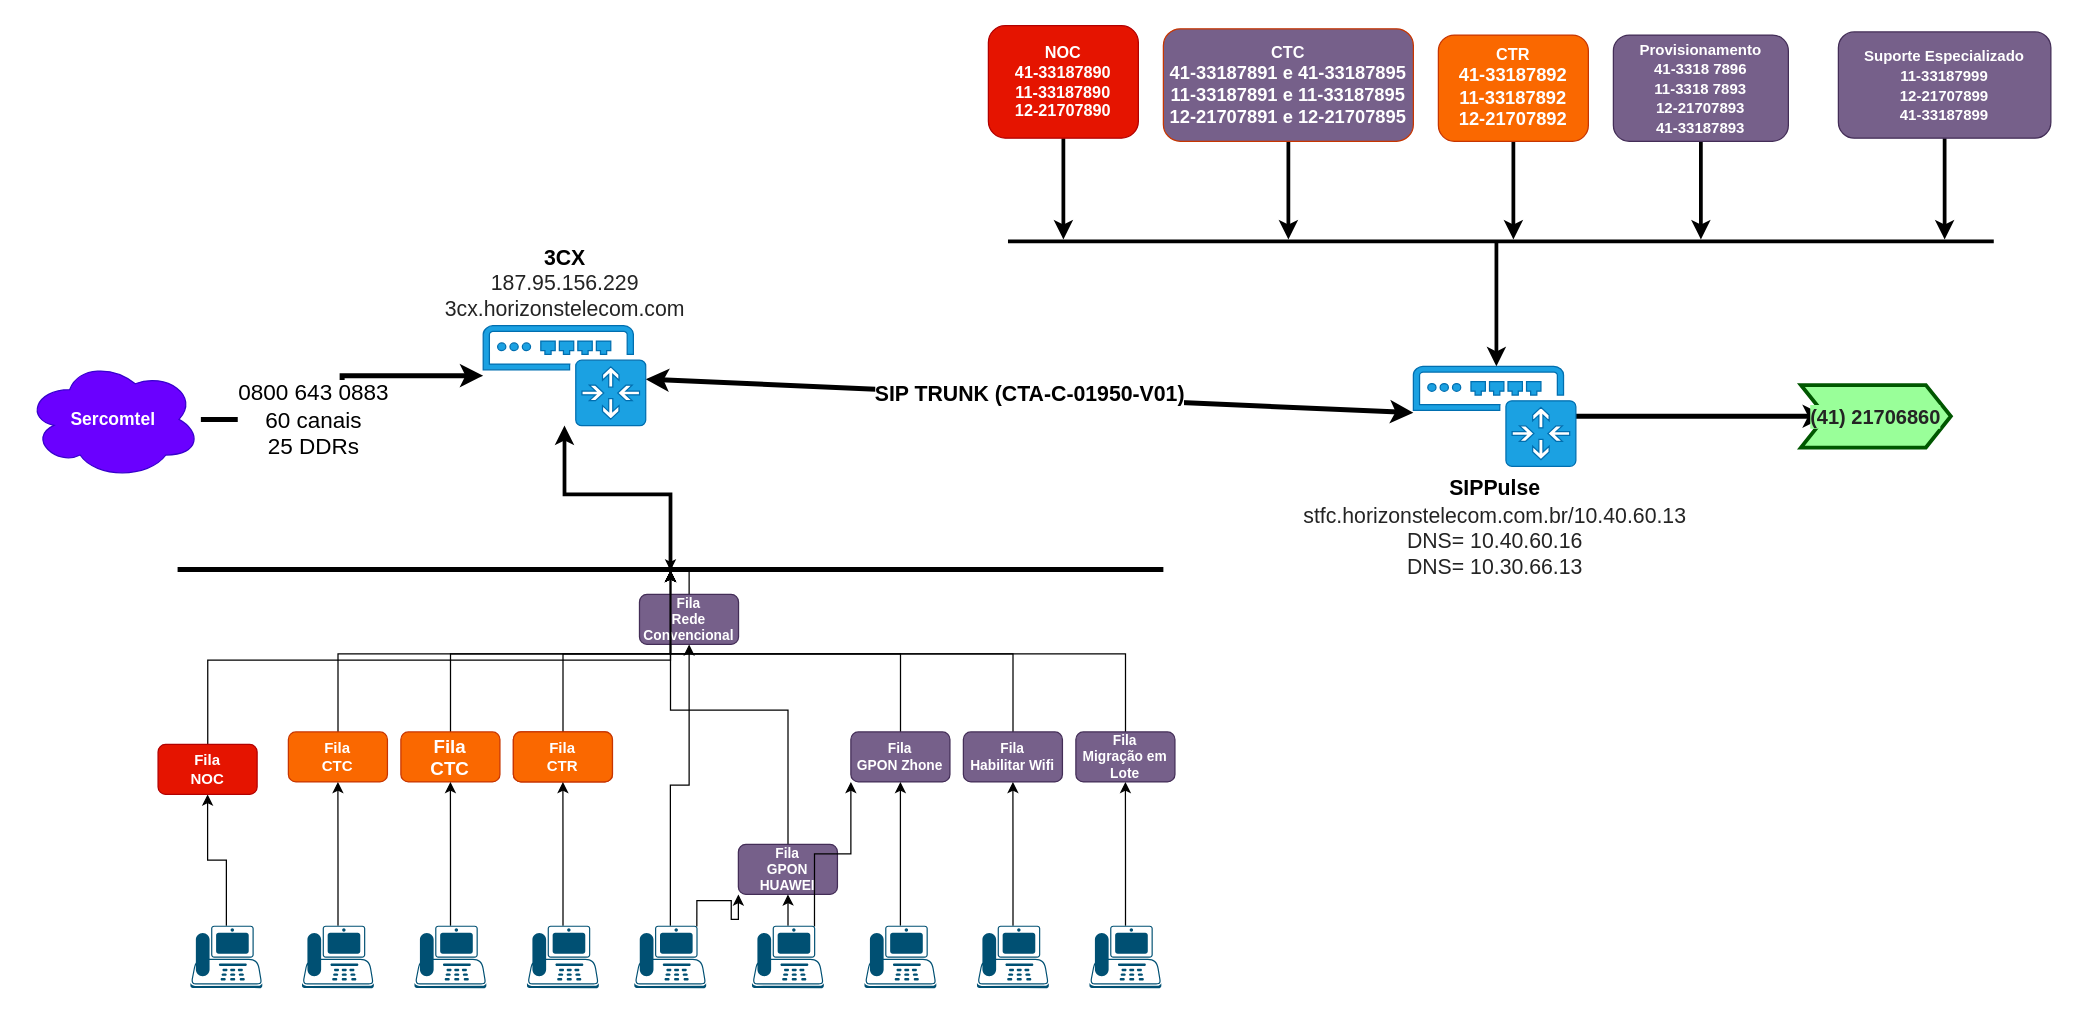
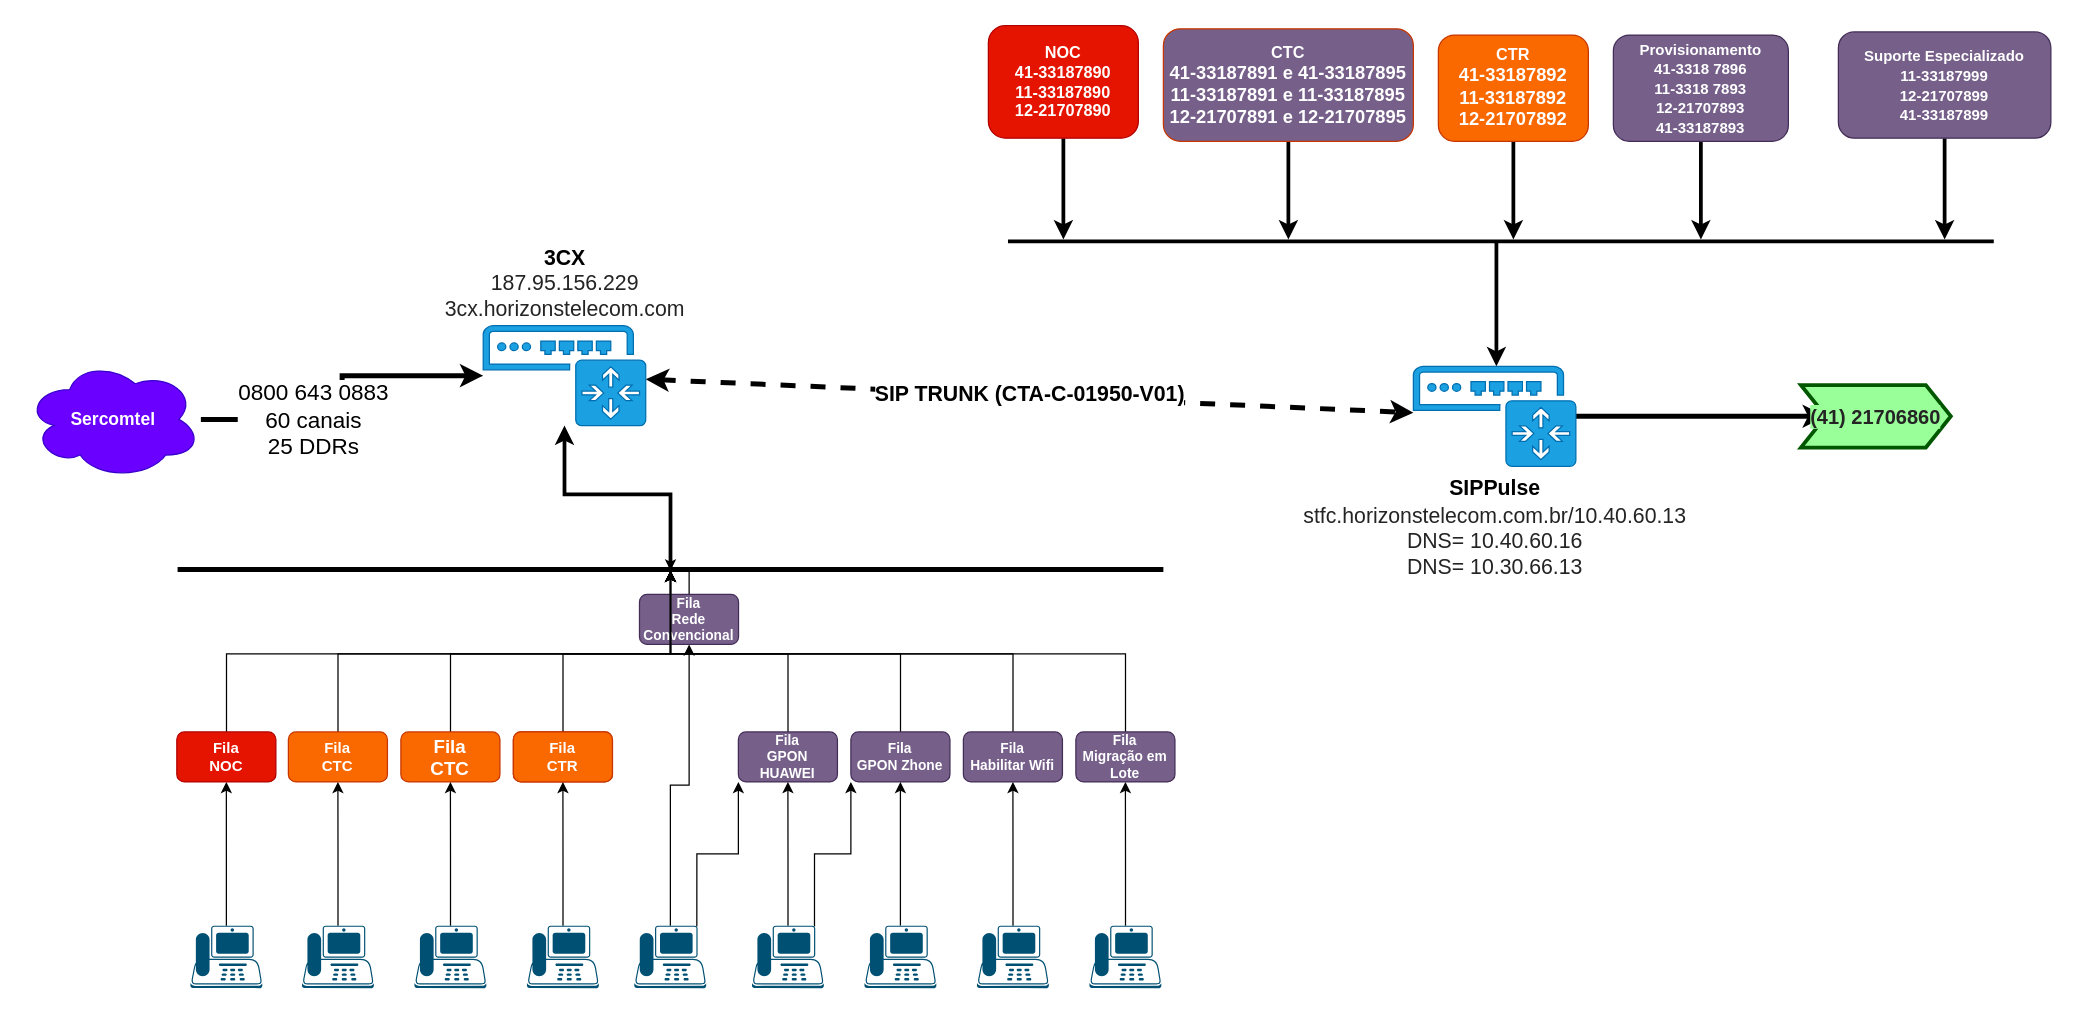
(802, 386) -> (802, 386)
(207, 769) -> (226, 757)
(788, 869) -> (788, 757)
